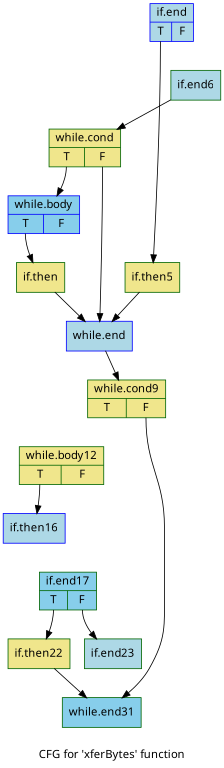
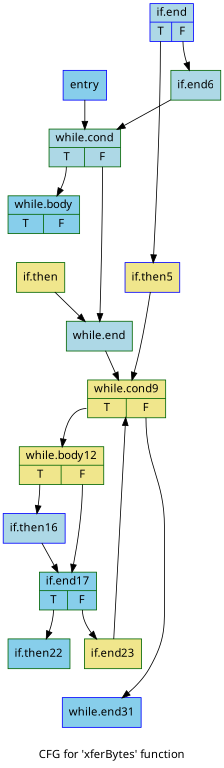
none -> (184, 52)
none -> (85, 85)
(85, 148) -> (85, 148)
(44, 215) -> (44, 215)
(27, 245) -> none
(152, 277) -> (152, 277)
(129, 304) -> (143, 332)
(99, 336) -> (99, 336)
none -> (70, 419)
none -> (80, 525)
none -> (119, 532)
none -> (48, 554)
(39, 654) -> (39, 654)
(113, 654) -> (113, 654)
(67, 680) -> none
(102, 712) -> (102, 712)
